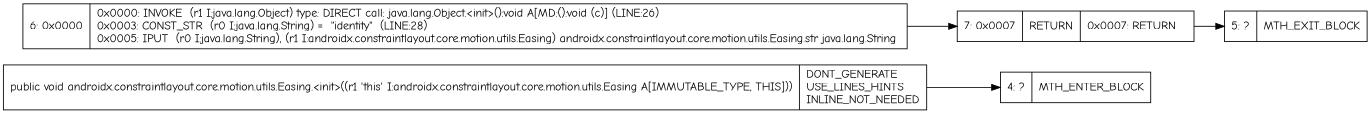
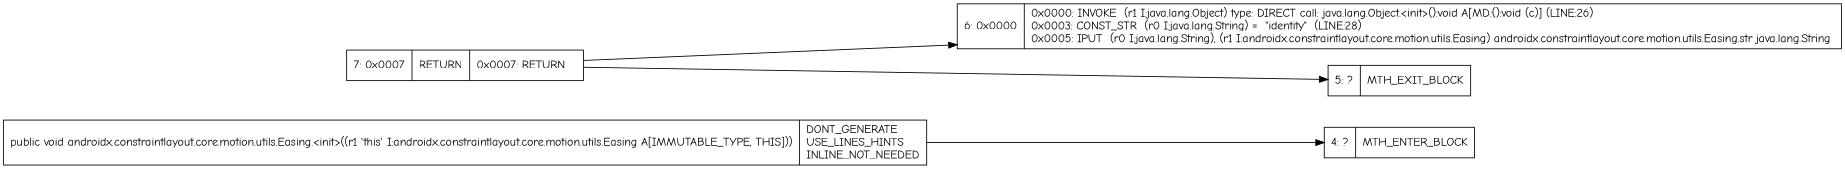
(928, 26) -> (766, 53)
